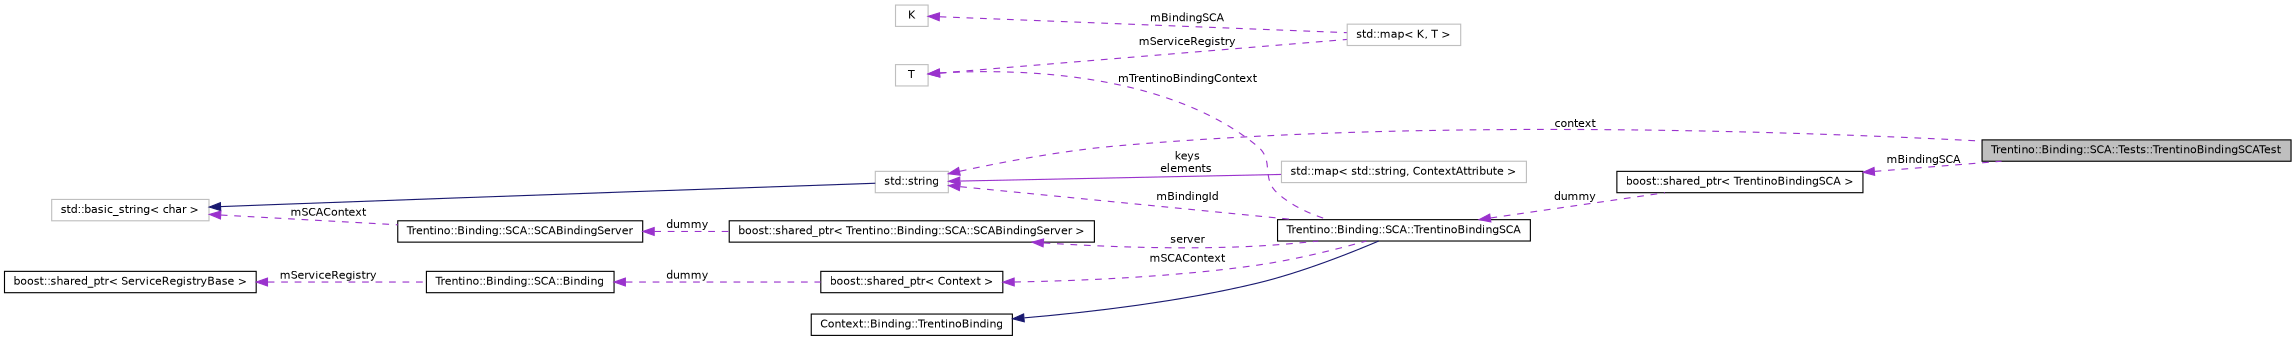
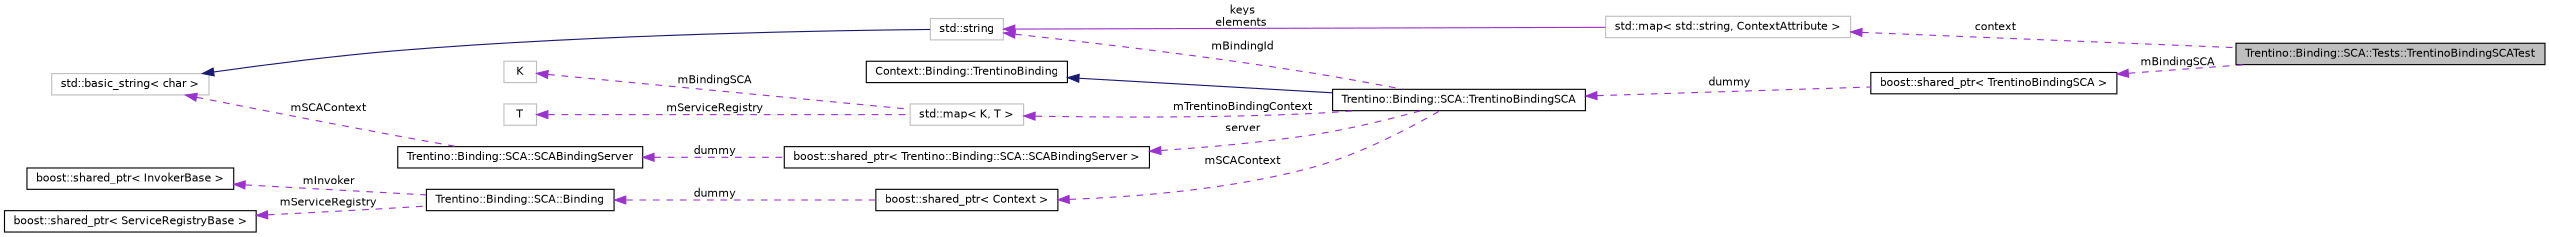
(1159, 96) -> (1195, 117)
(1470, 130) -> (2049, 40)
none -> (130, 179)
